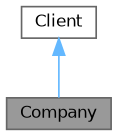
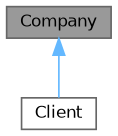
(59, 76) -> (59, 76)
